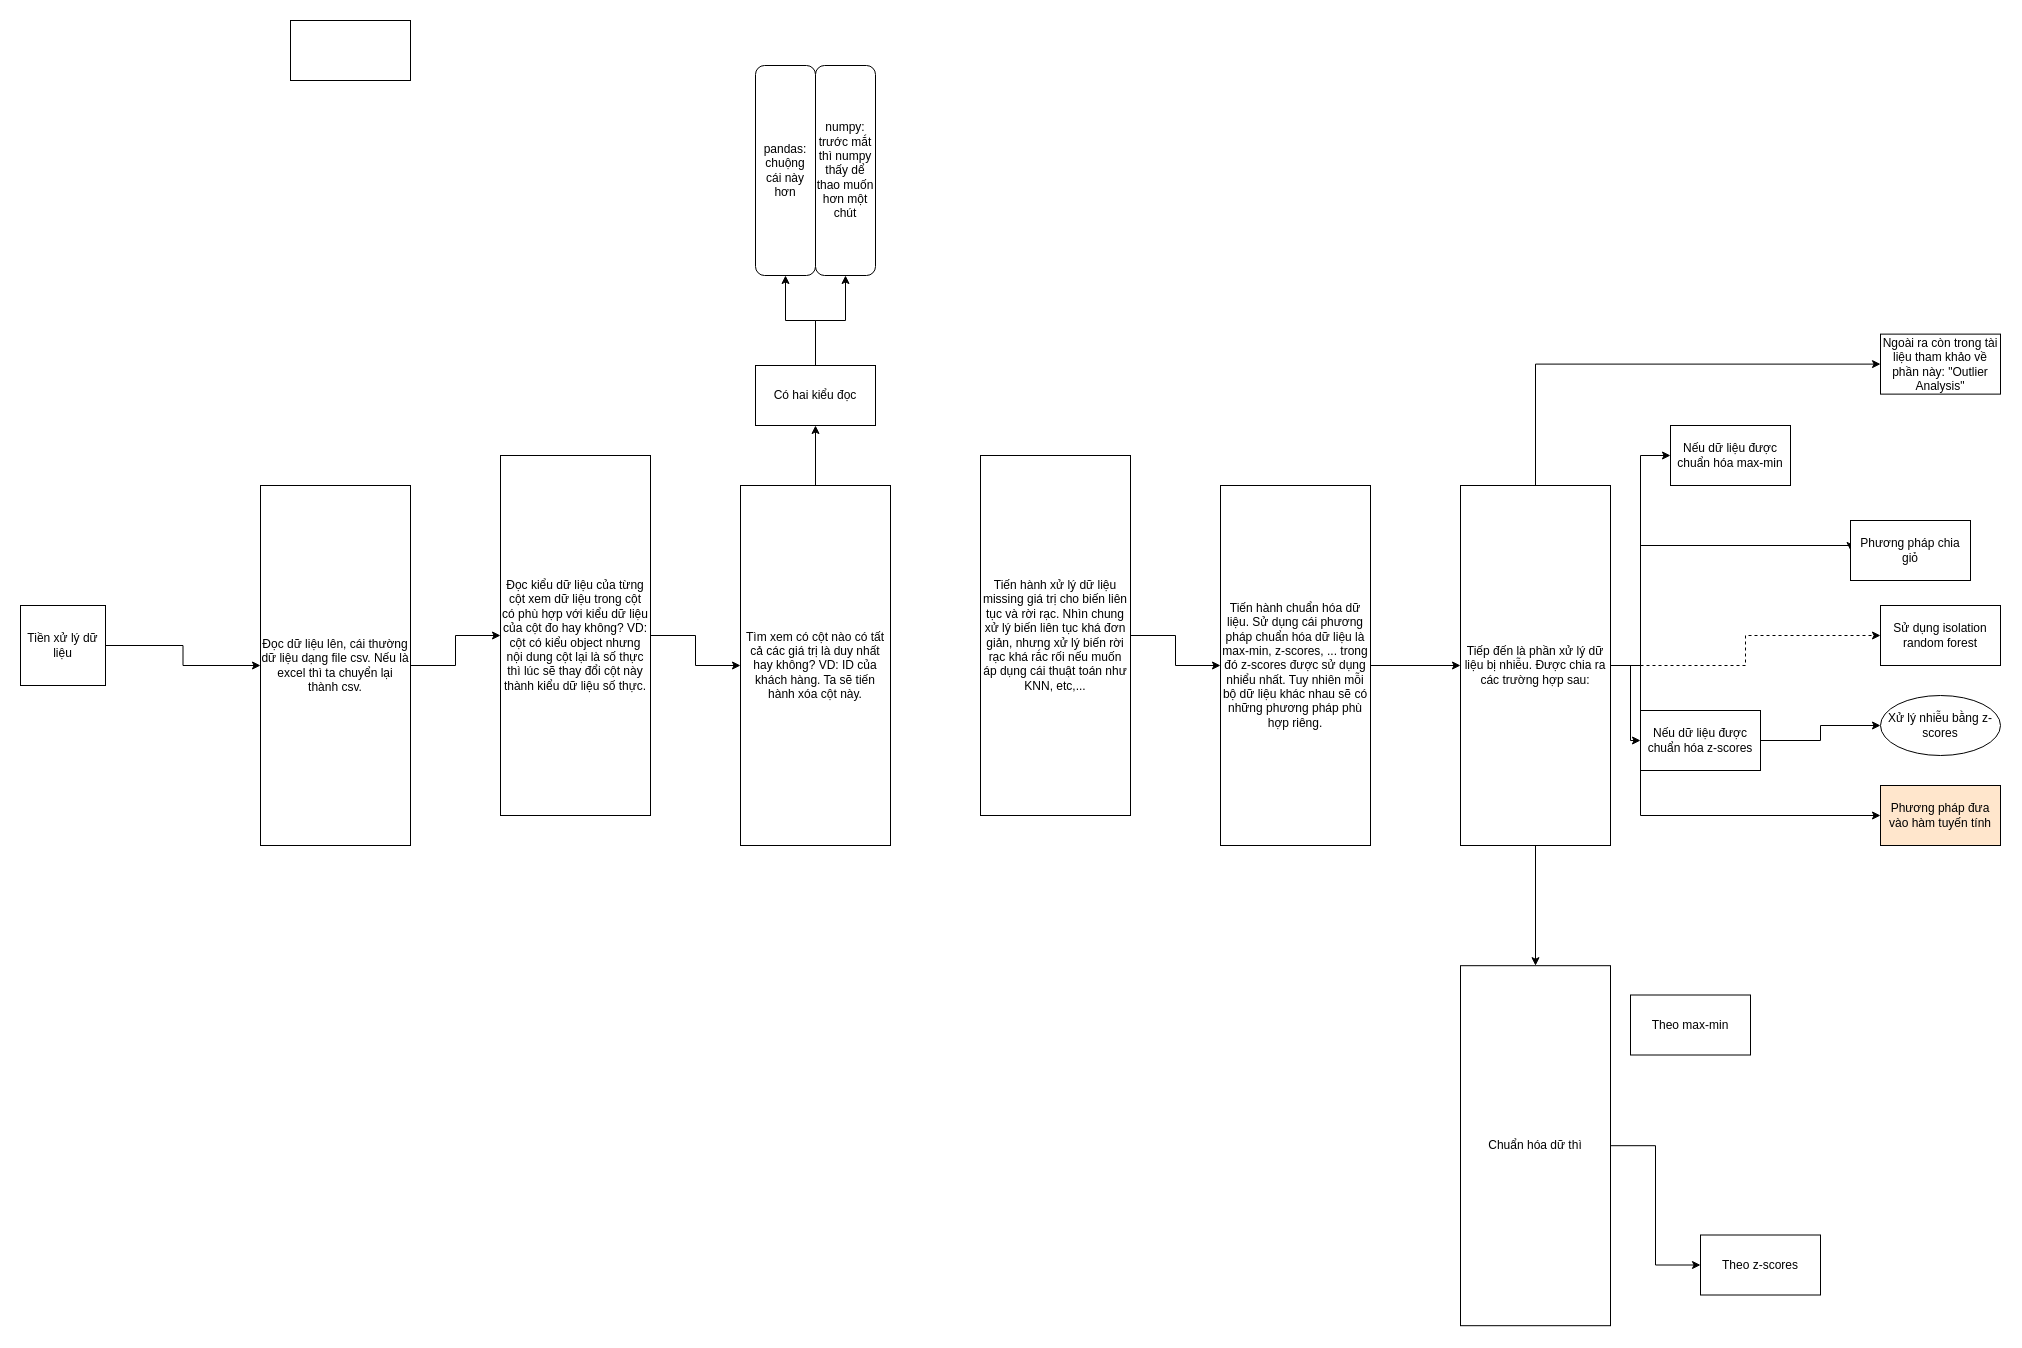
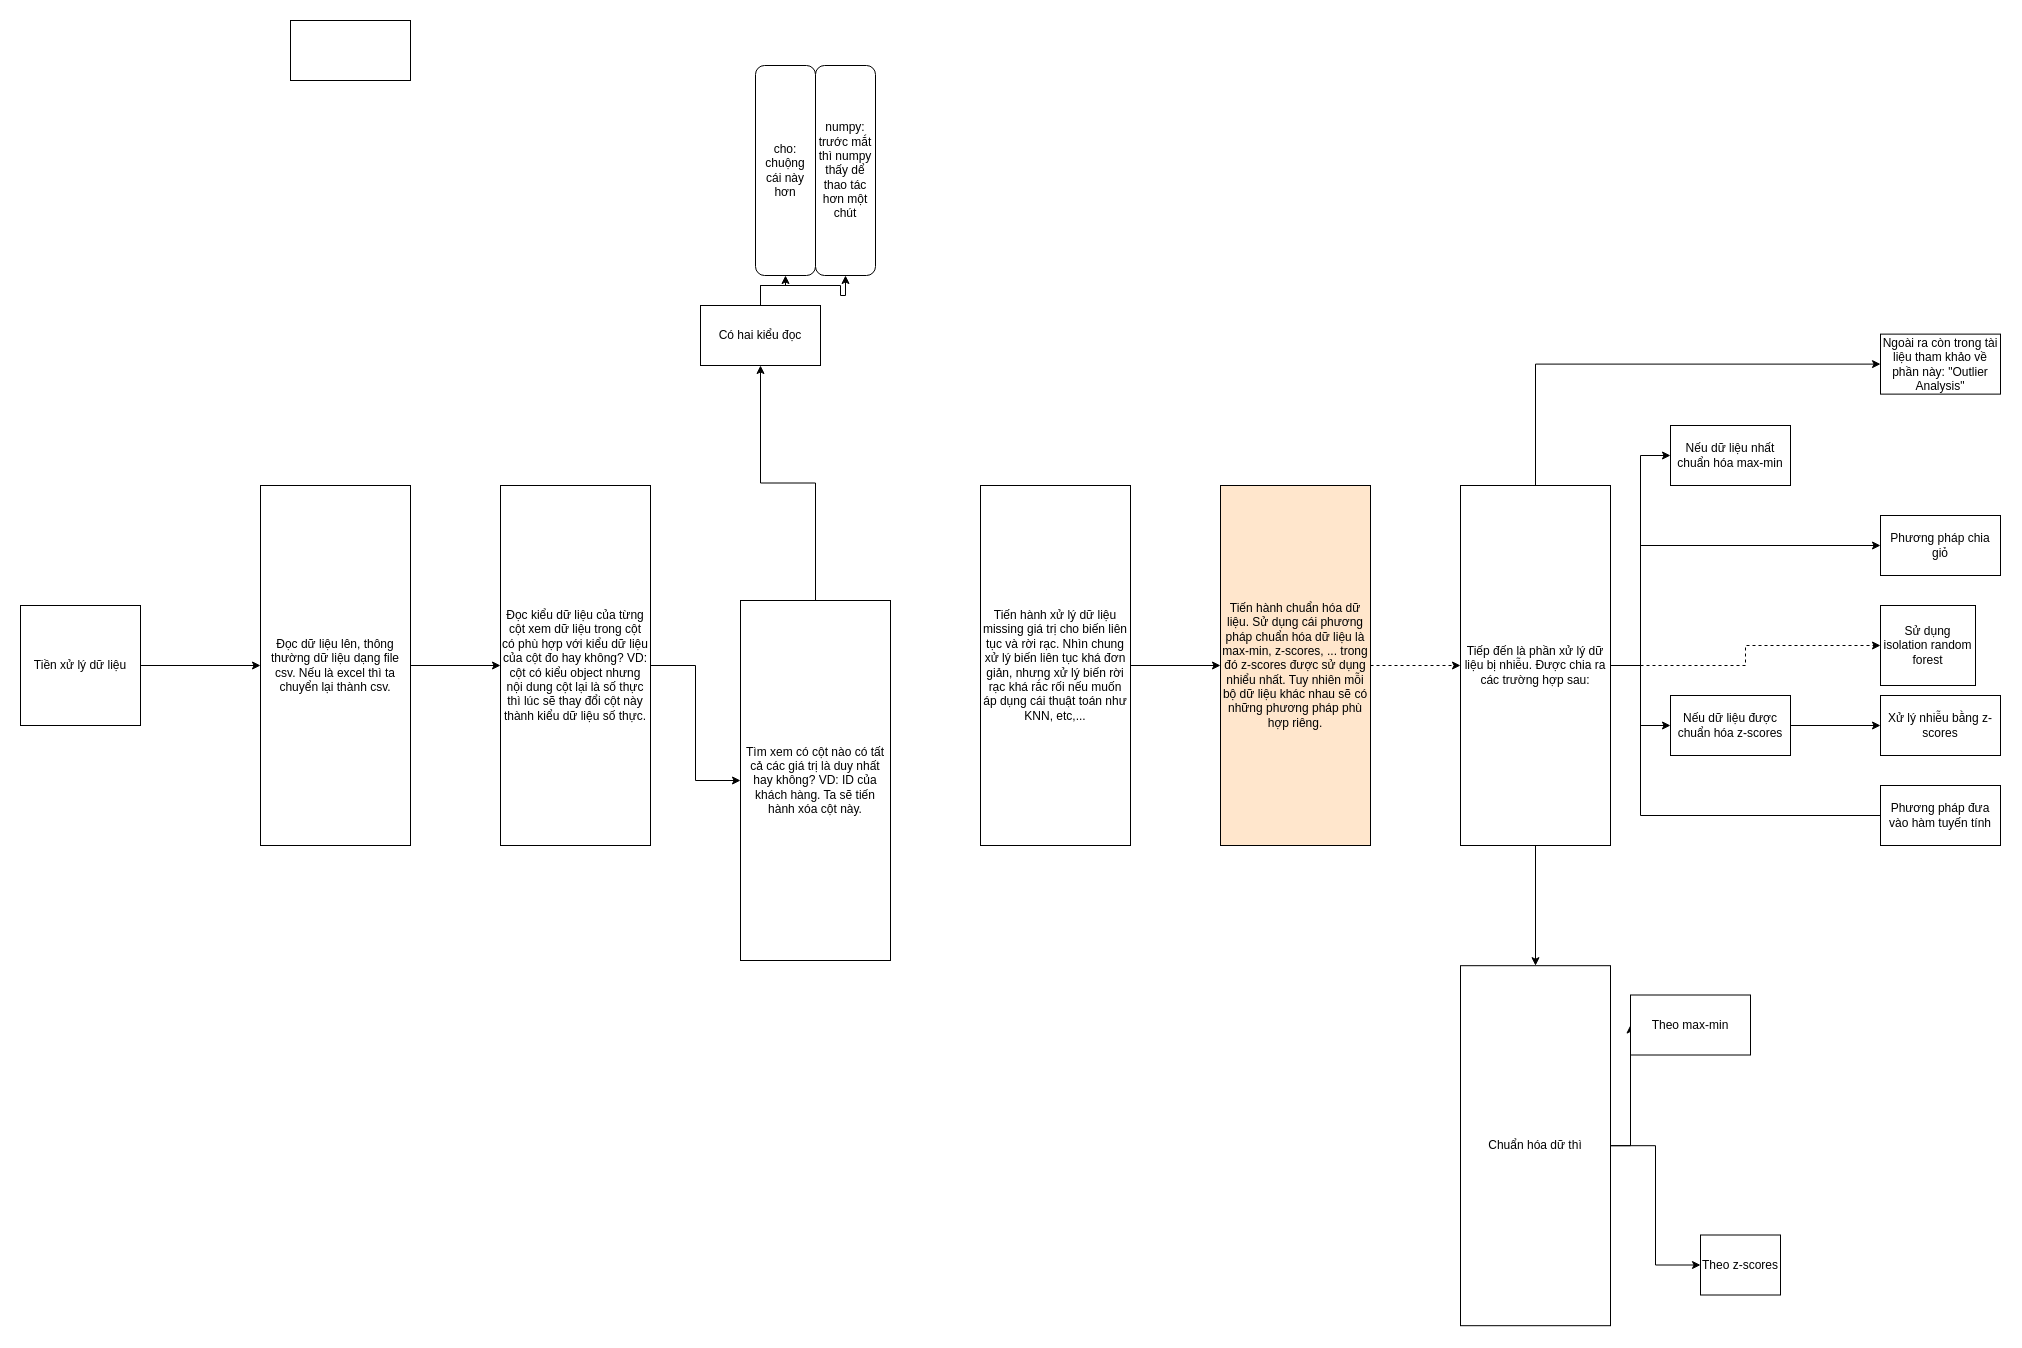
(786, 171) -> (786, 171)
(846, 171) -> (846, 171)
(816, 396) -> (761, 336)
(1731, 456) -> (1731, 456)
(1911, 551) -> (1941, 546)
(576, 636) -> (576, 666)
(1056, 636) -> (1056, 666)
(1941, 636) -> (1928, 646)
(63, 646) -> (81, 666)
(336, 666) -> (336, 666)
(816, 666) -> (816, 781)
(1296, 666) -> (1296, 666)
(1413, 666) -> (1413, 666)
(1941, 726) -> (1941, 726)
(1701, 741) -> (1731, 726)
(1872, 816) -> (1874, 816)
(1941, 816) -> (1941, 816)
none -> (1631, 1099)
(1761, 1265) -> (1741, 1265)
